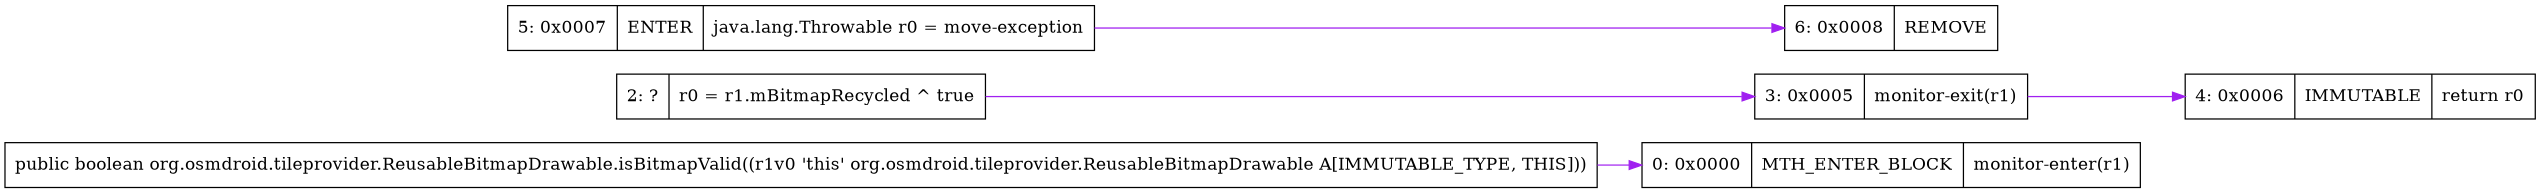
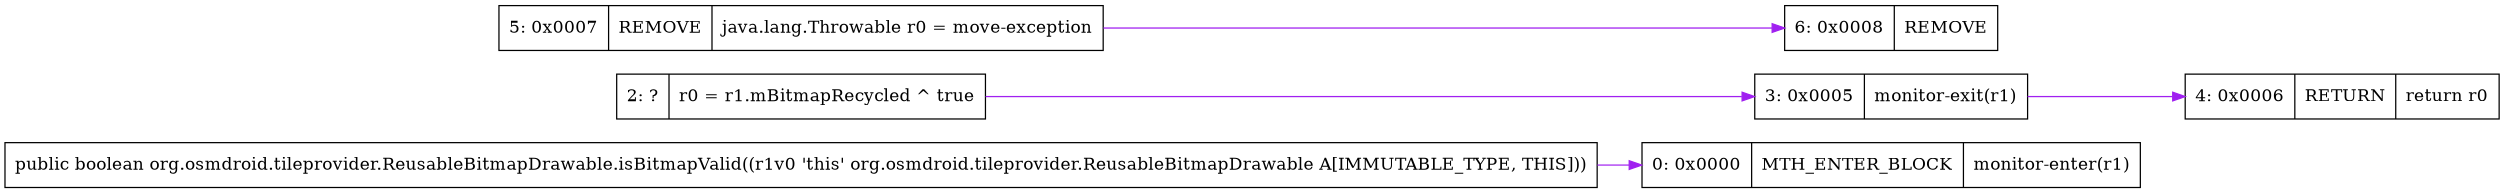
(660, 27) -> (660, 27)
(2363, 96) -> (2345, 96)
